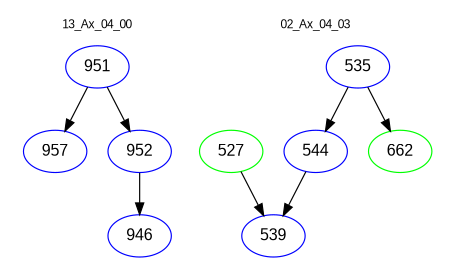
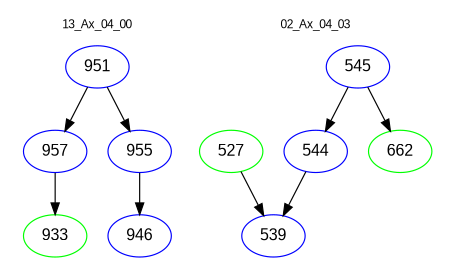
(358, 67) -> (358, 67)
(140, 151) -> (140, 151)
none -> (55, 236)
